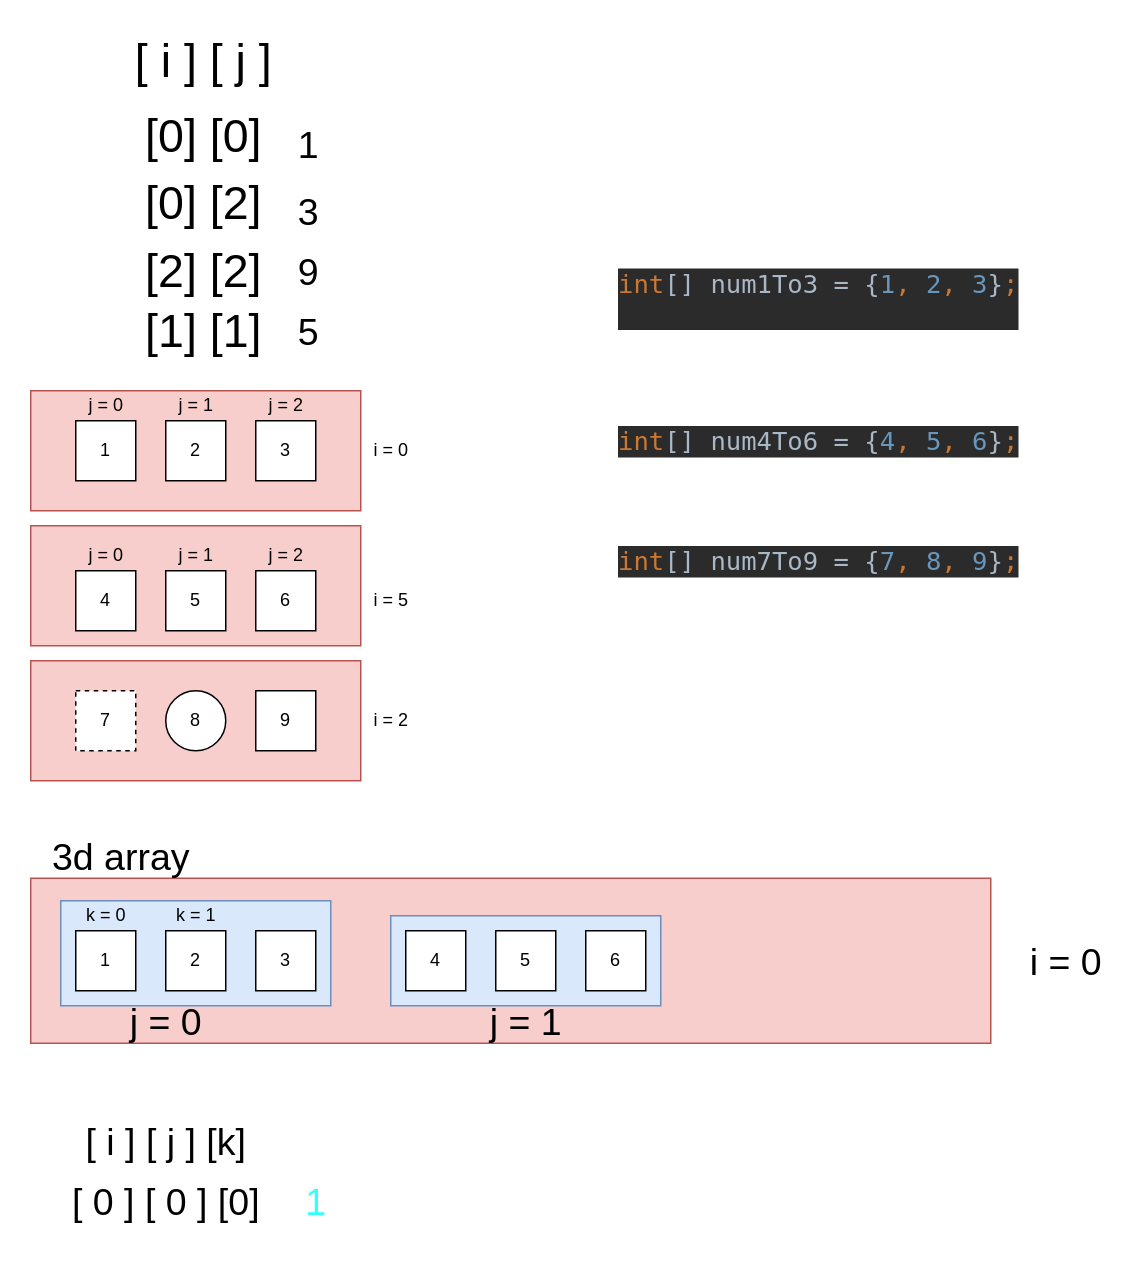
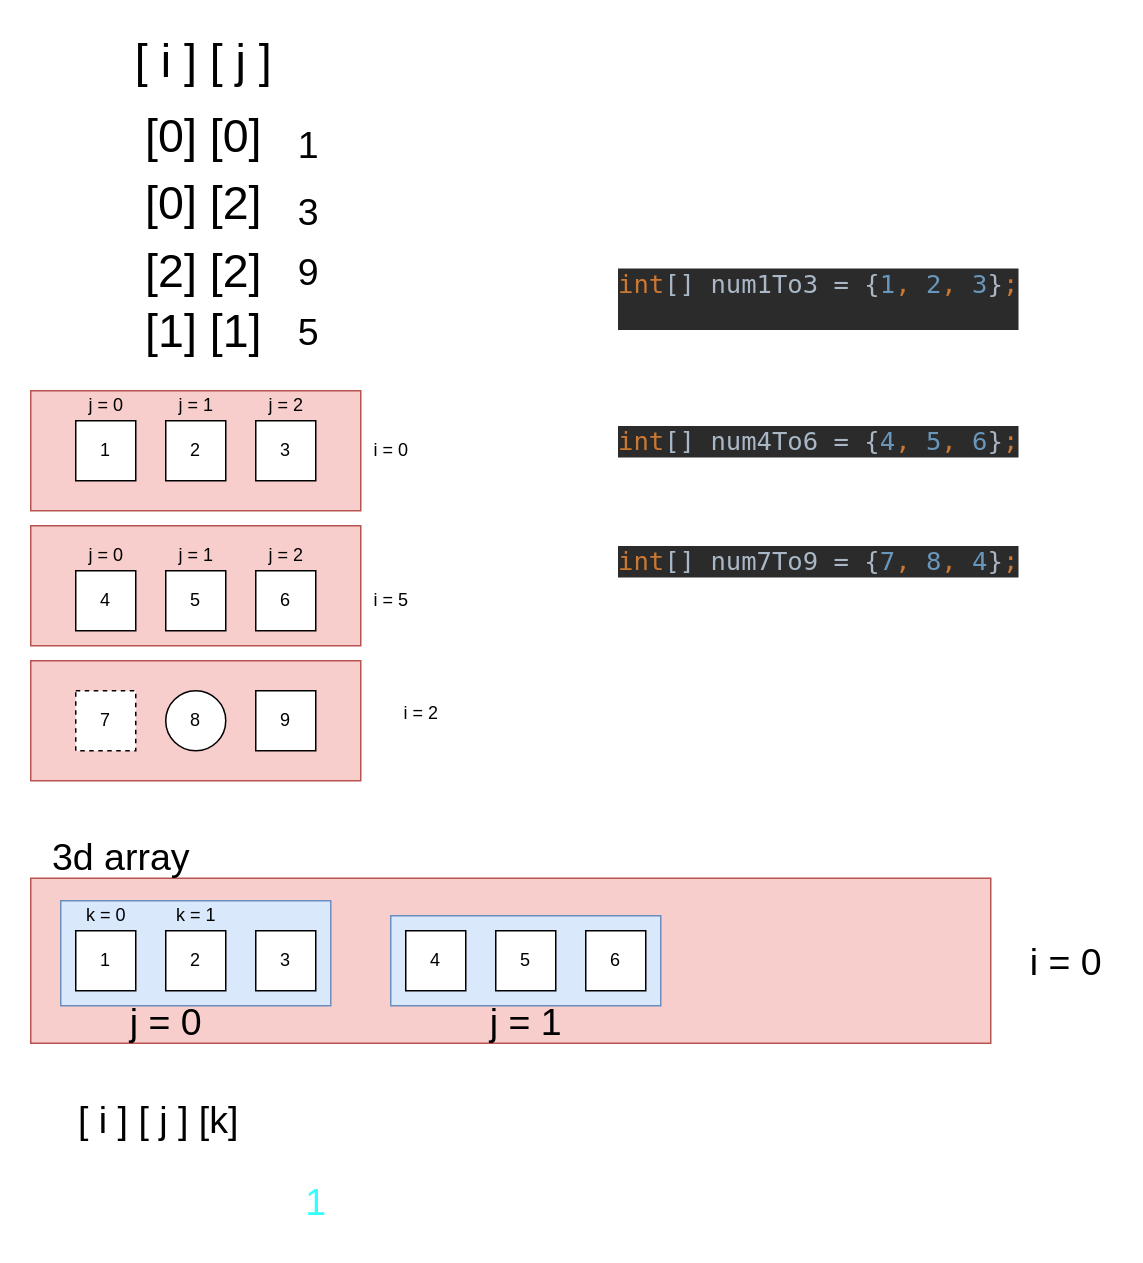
(729, 532) -> (729, 532)
(391, 721) -> (421, 713)
(166, 1141) -> (158, 1118)
(166, 1201) -> none
